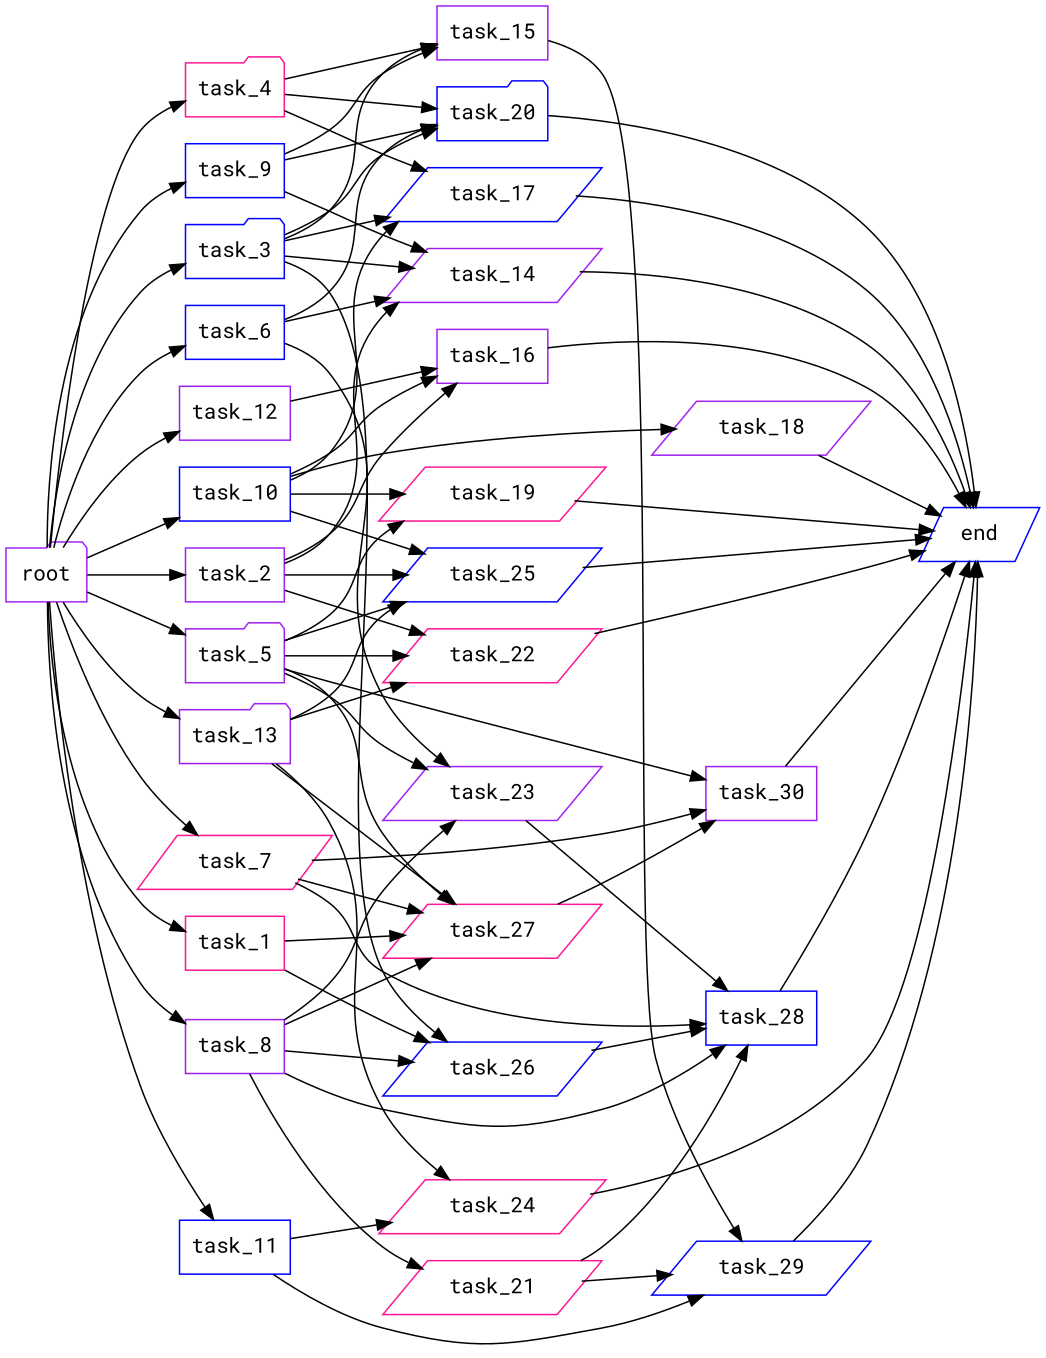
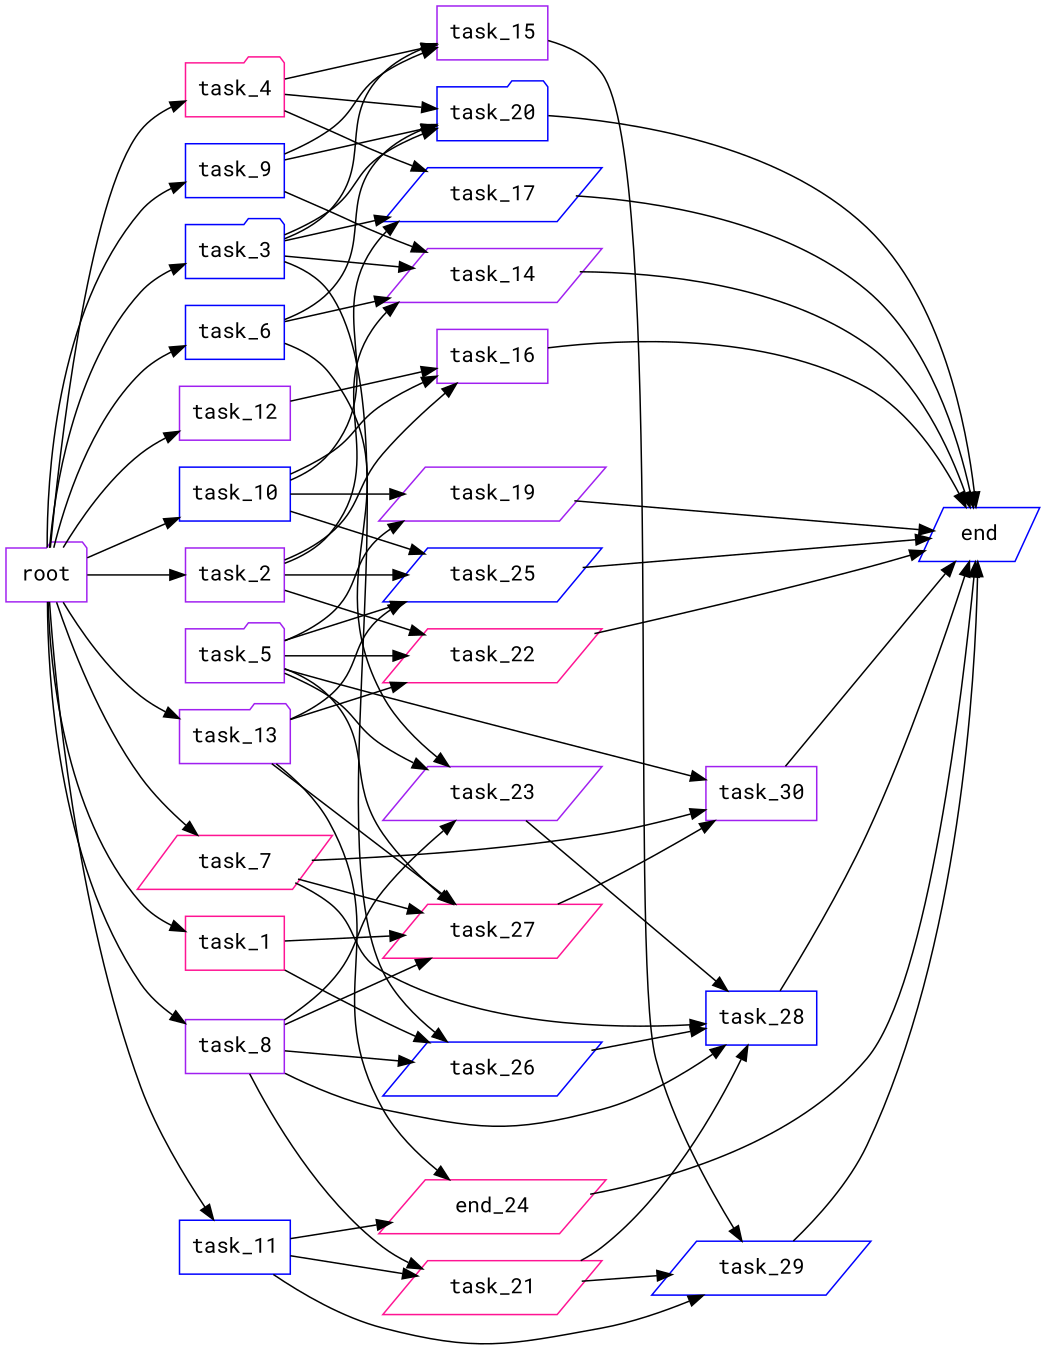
(761, 428) -> none
(492, 494) -> (492, 494)
(129, 610) -> none
(492, 1207) -> (492, 1207)
none -> (346, 1265)
